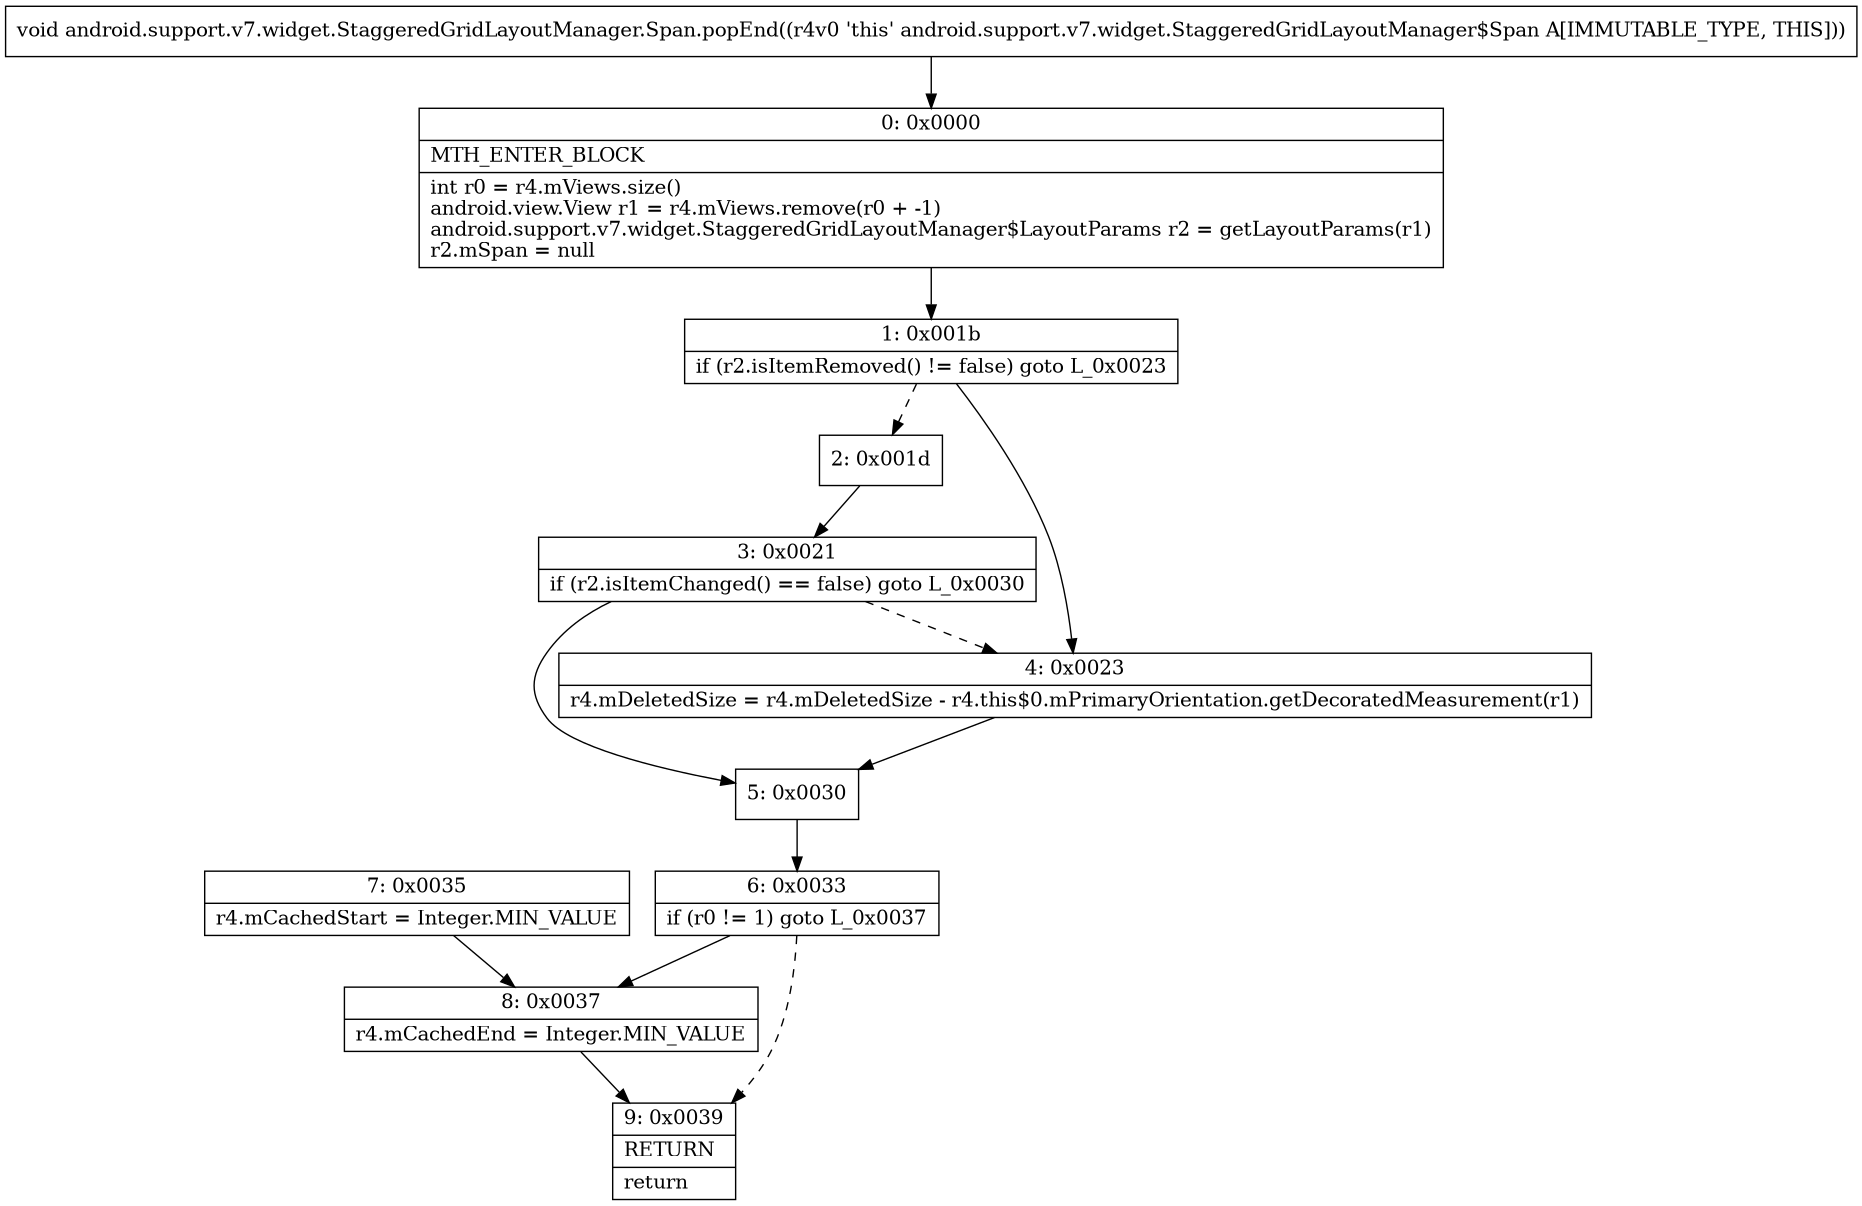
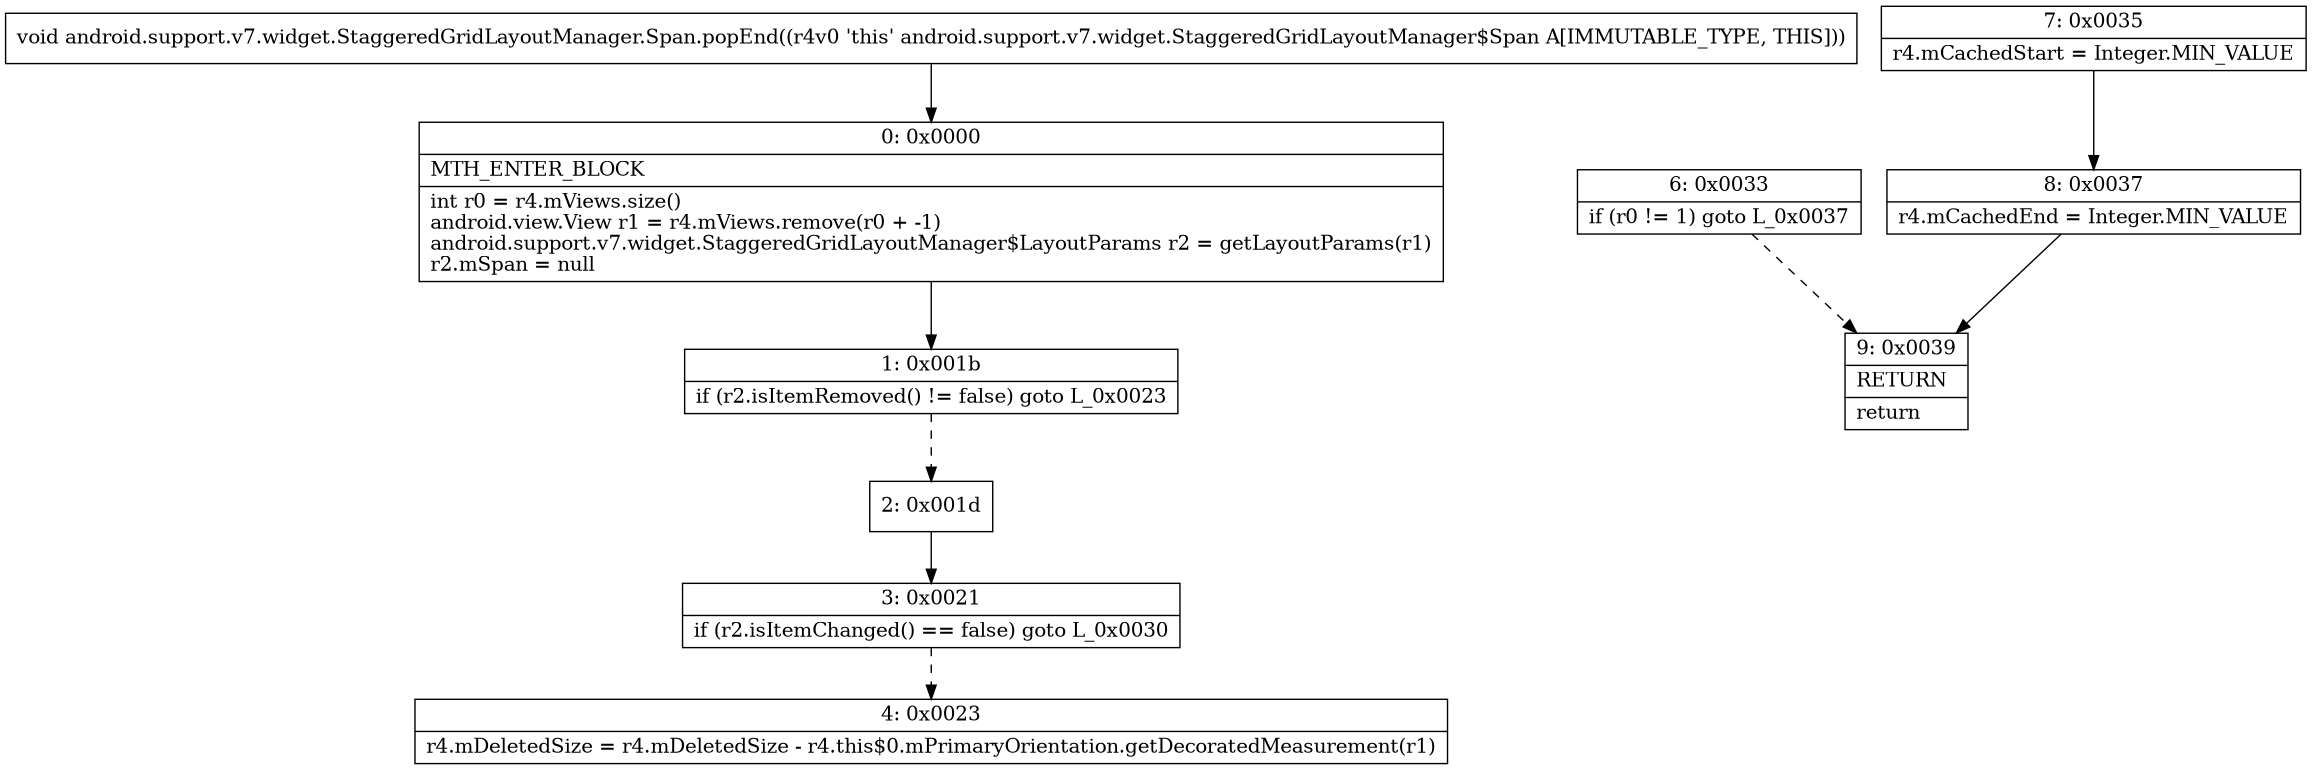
(1033, 503) -> none
(797, 794) -> none
(681, 958) -> none
